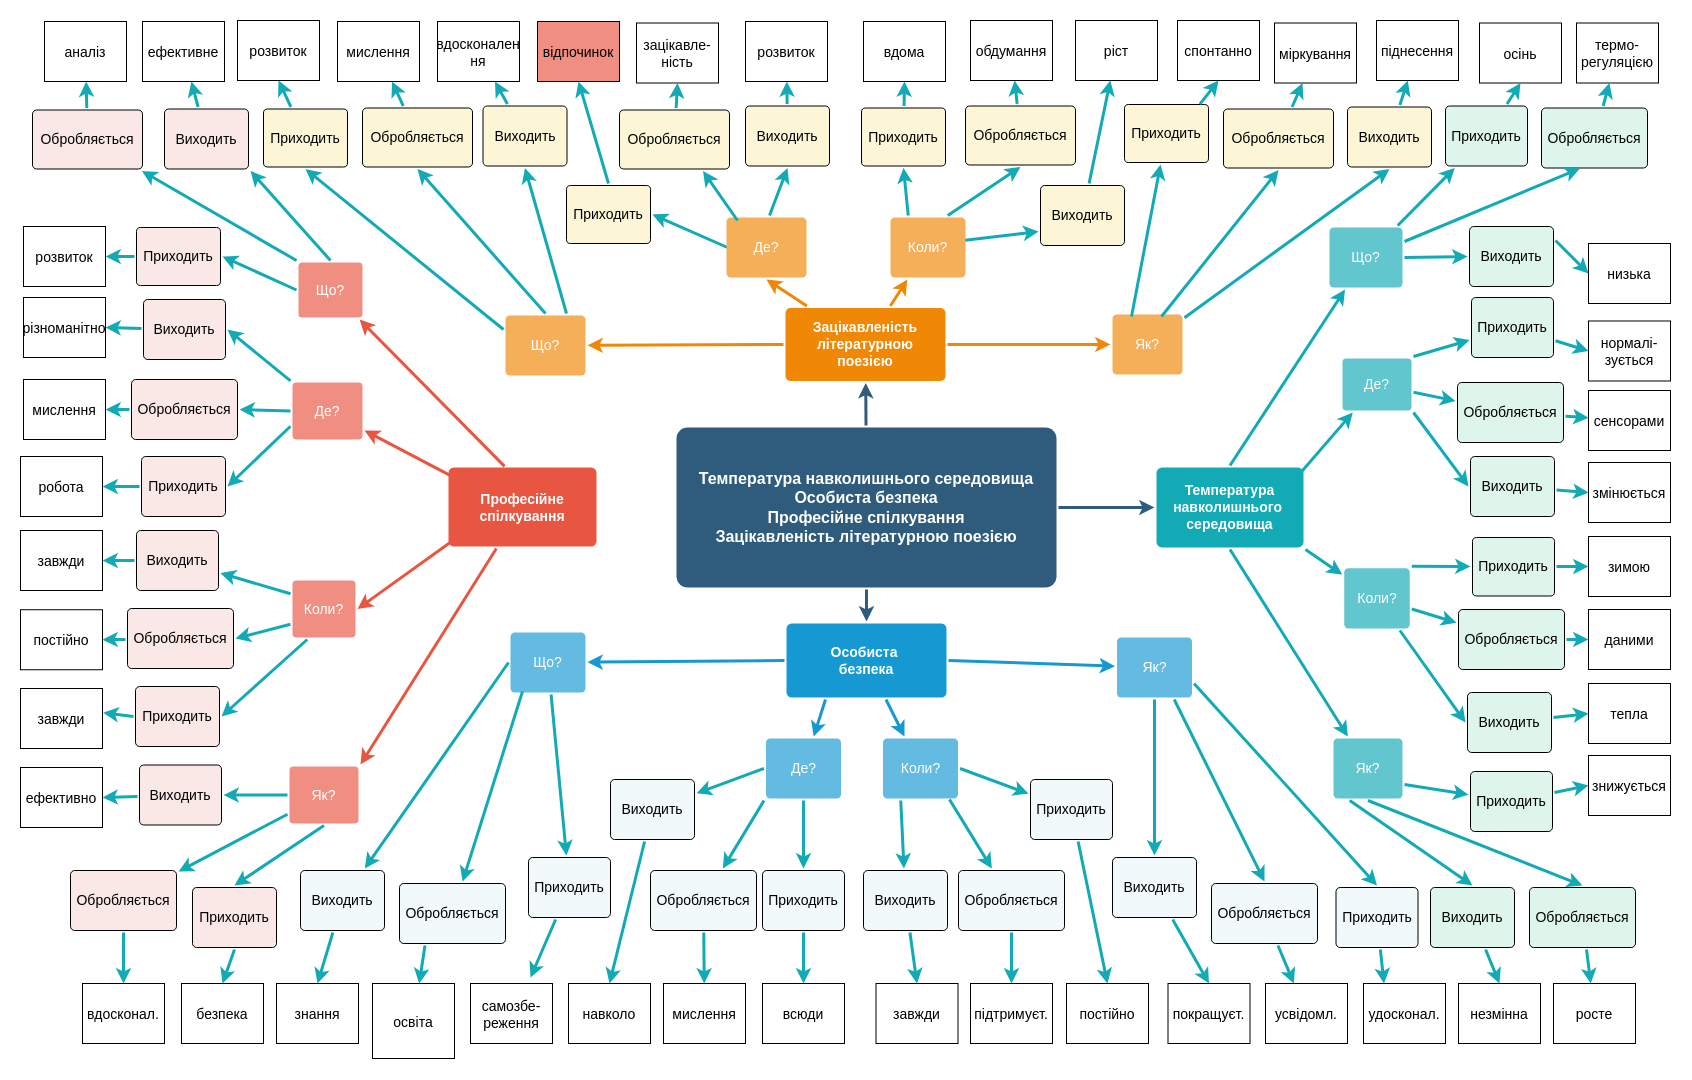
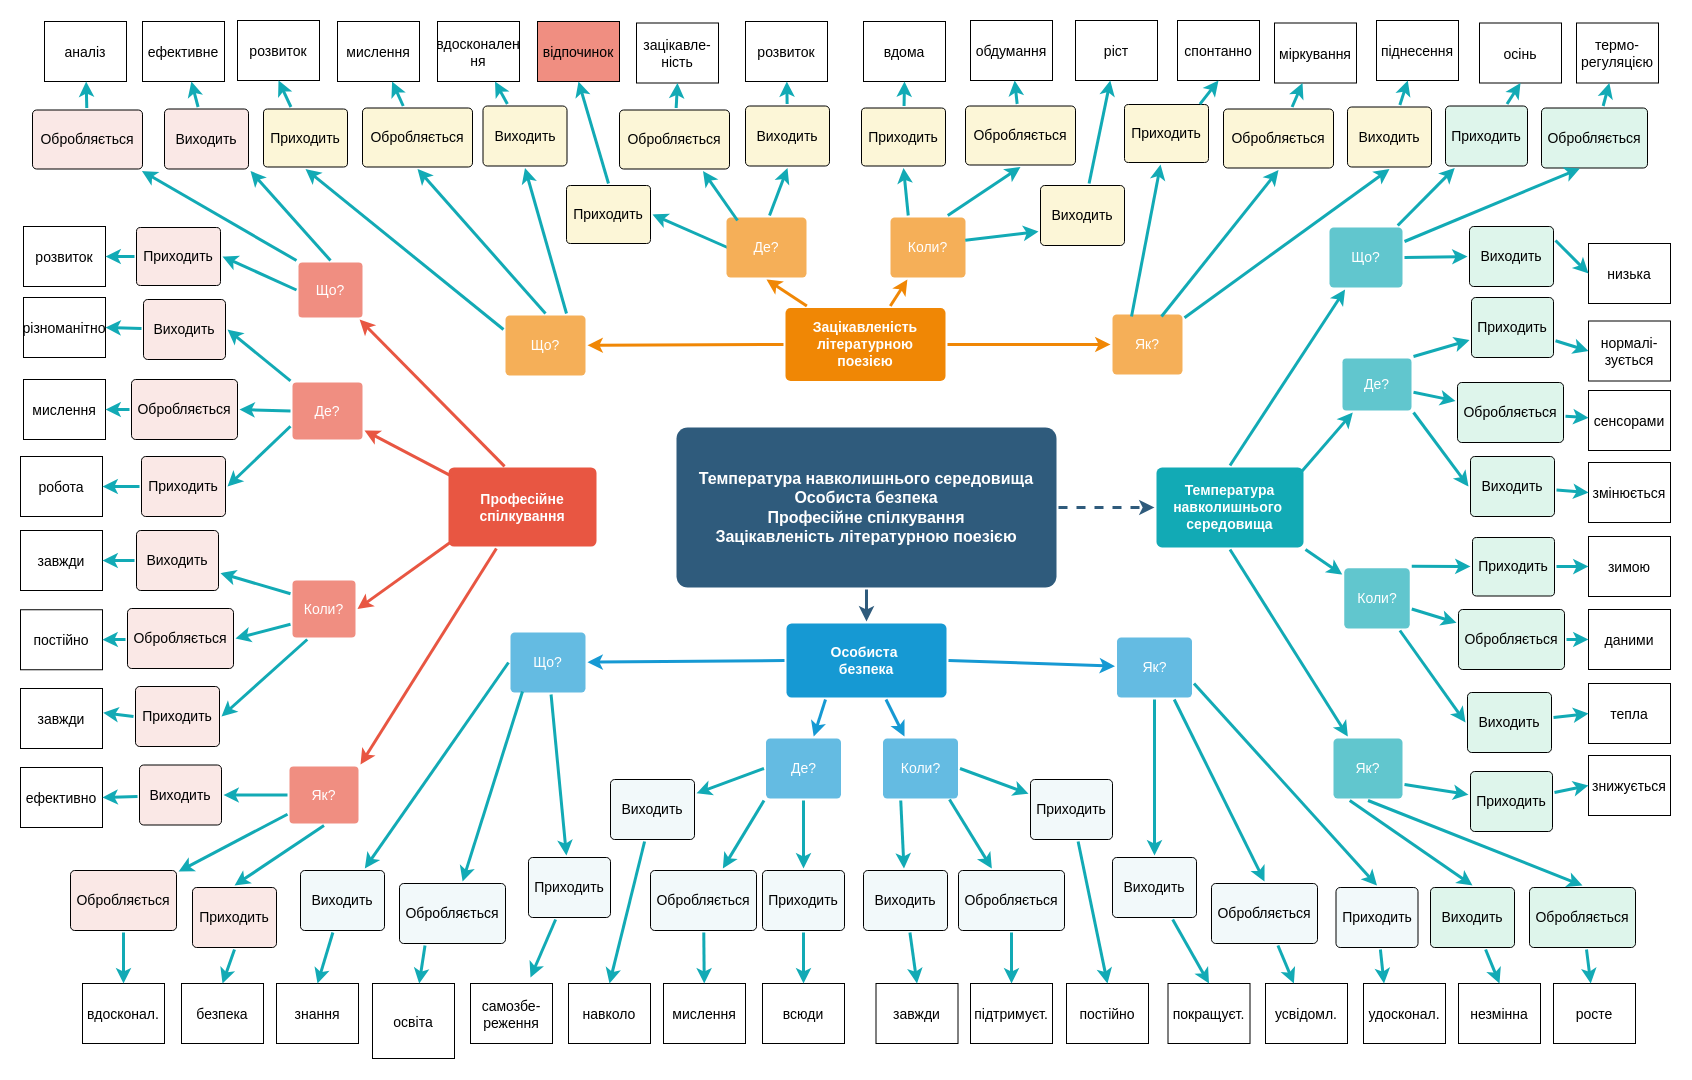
(866, 409) -> none
(1105, 508) -> (1105, 508)
